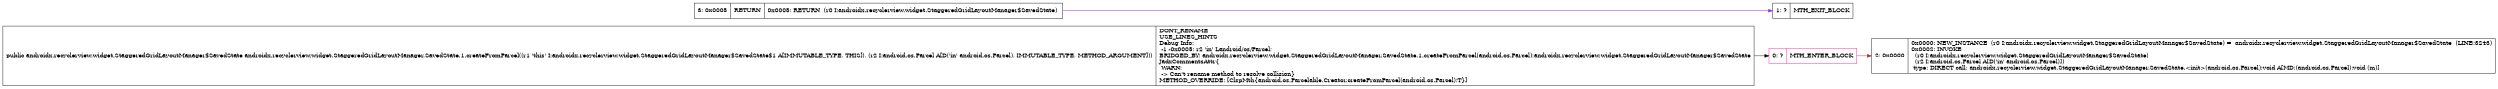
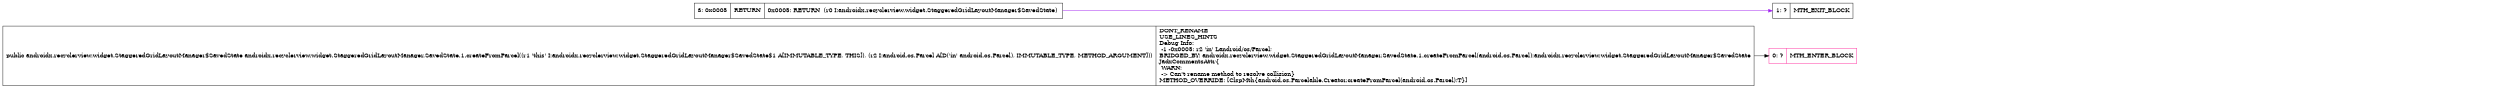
(2183, 56) -> none
